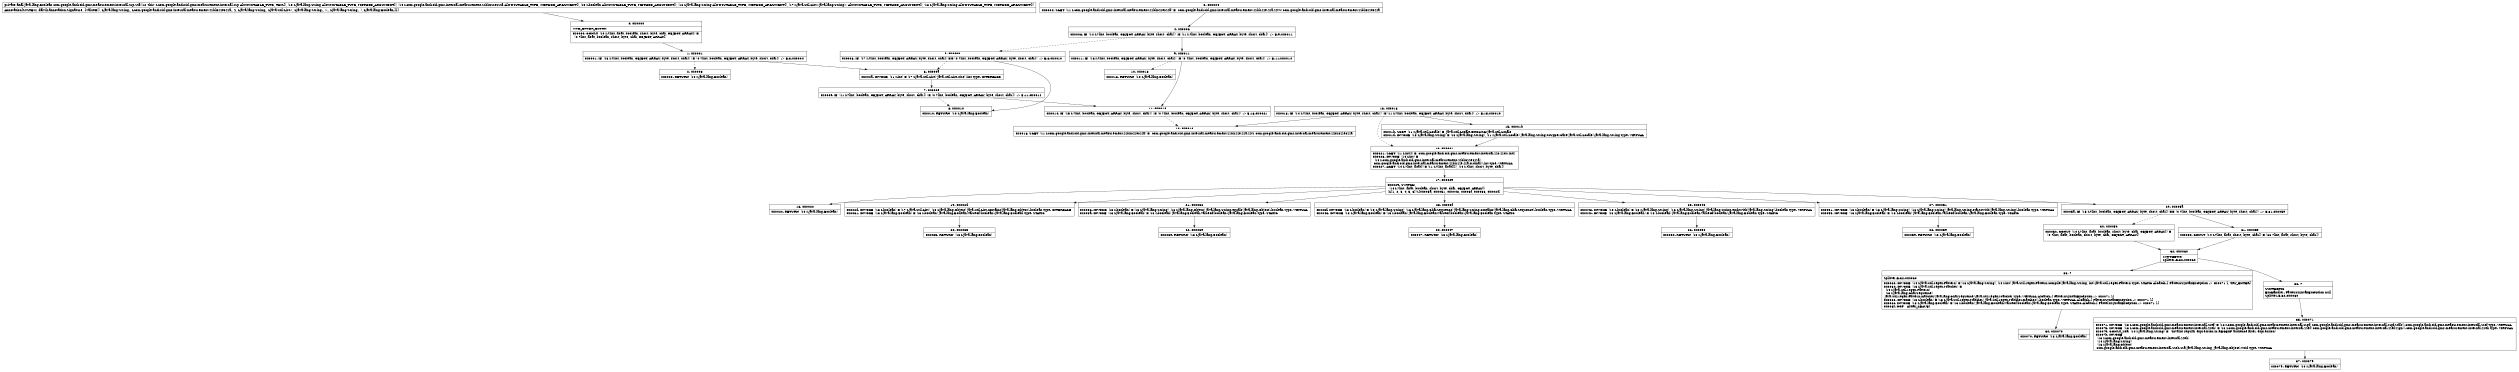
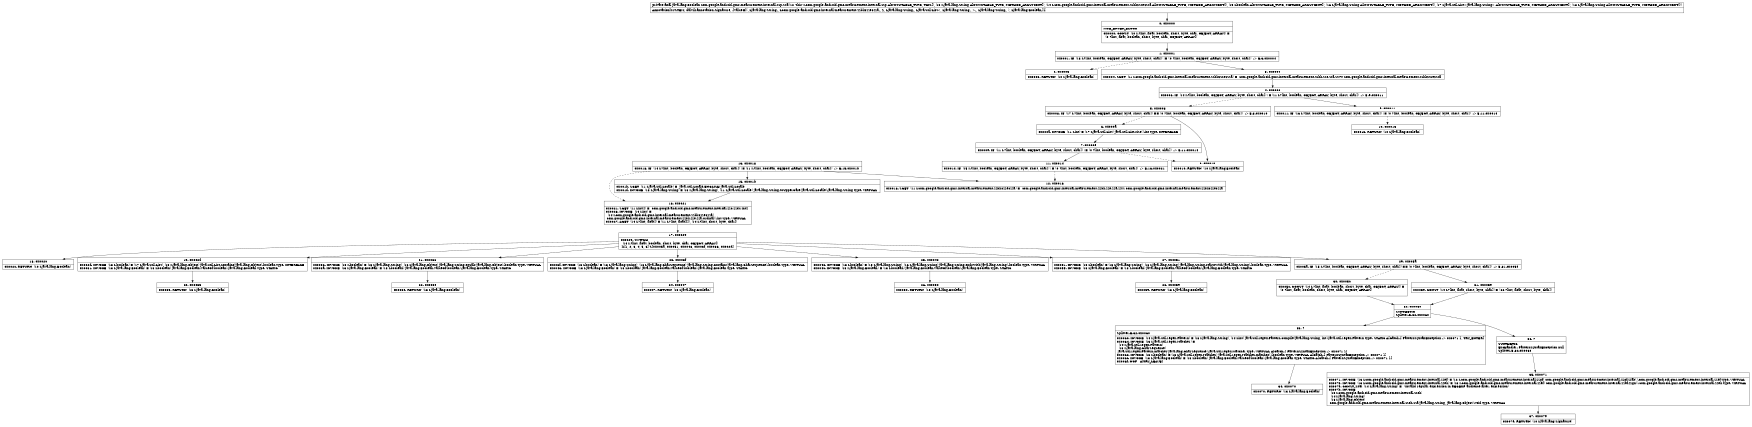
(812, 65) -> (1219, 65)
(1176, 84) -> none
(2305, 366) -> (1538, 421)
